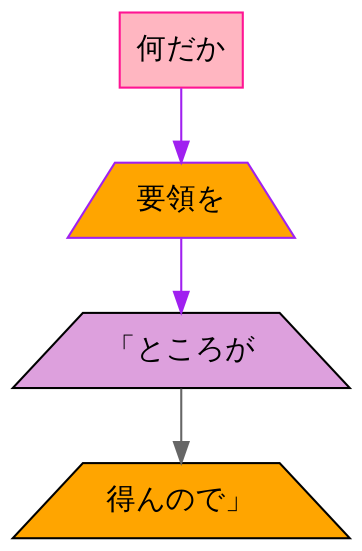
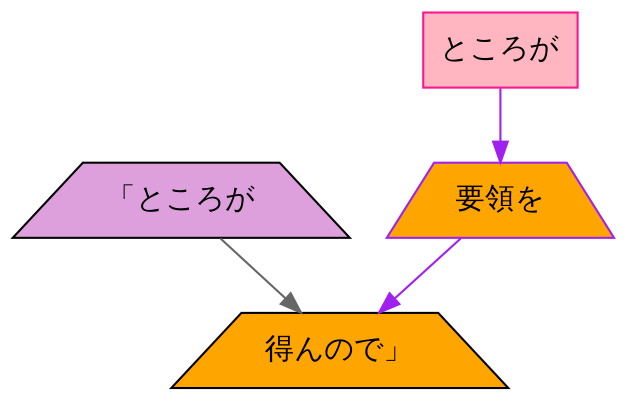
(181, 50) -> (500, 50)
(181, 265) -> (428, 268)
